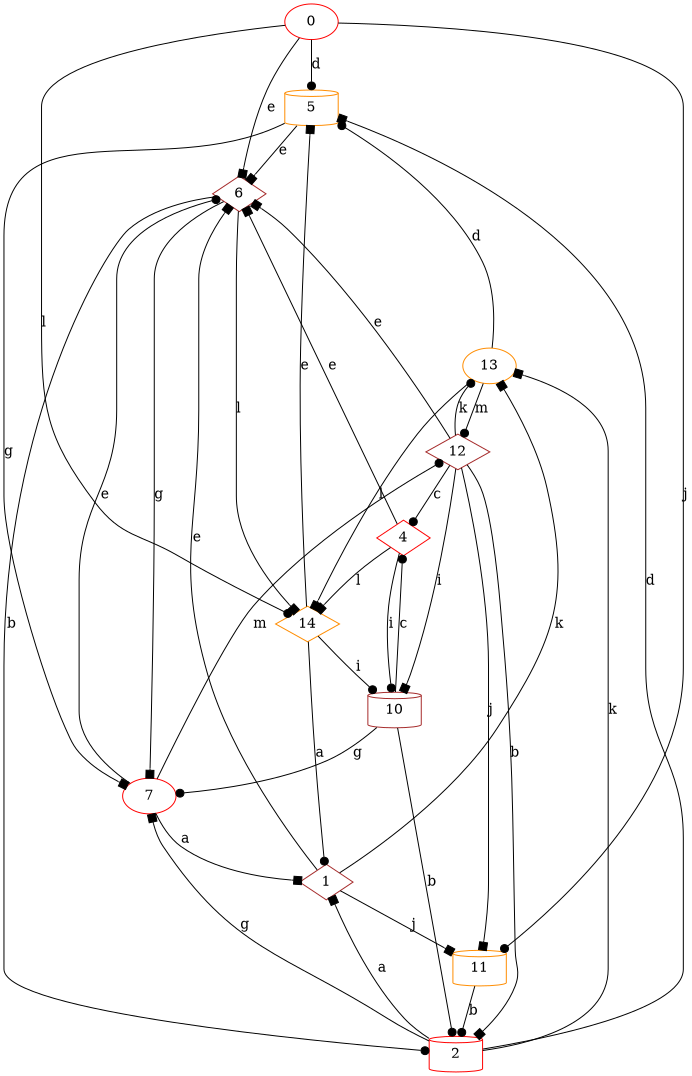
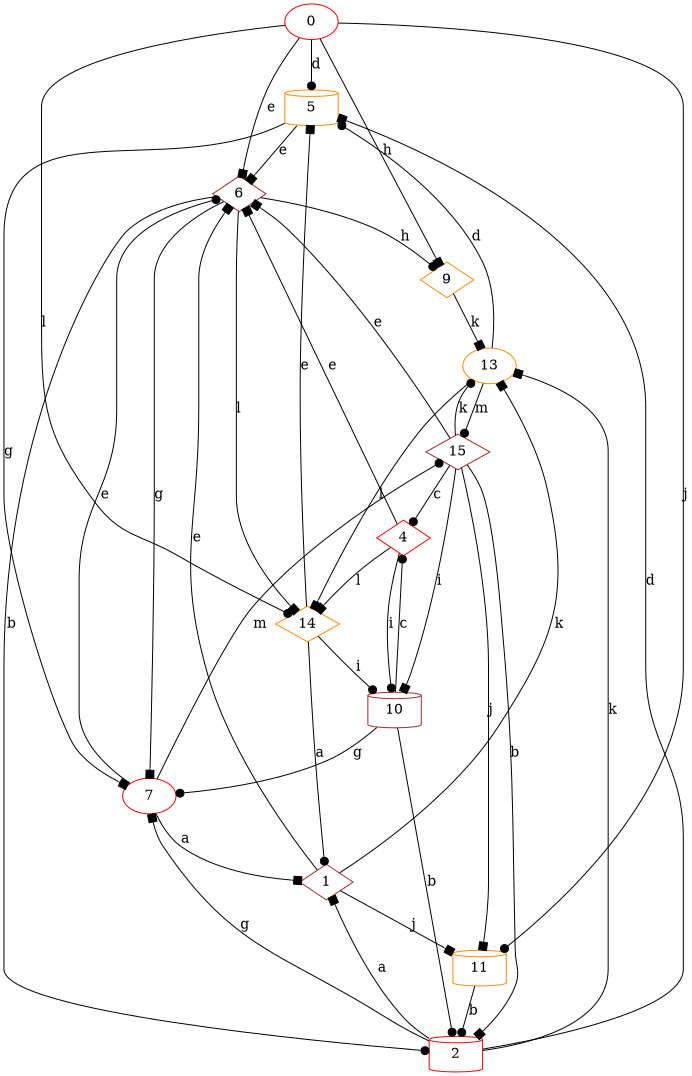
none -> (447, 280)
(458, 452) -> (458, 452)
